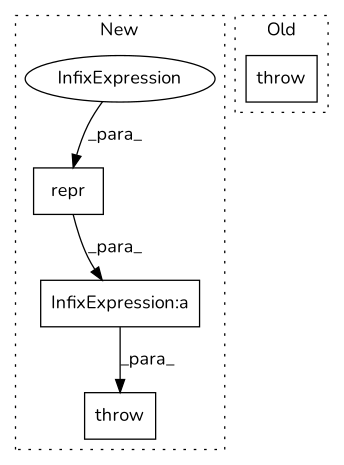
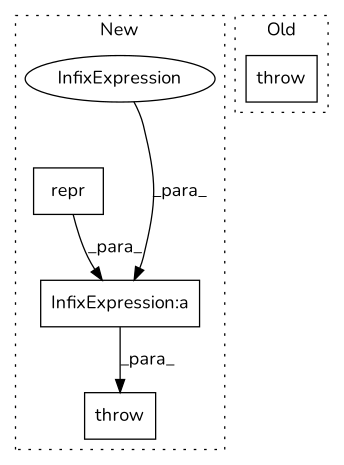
(87, 127) -> (153, 184)
